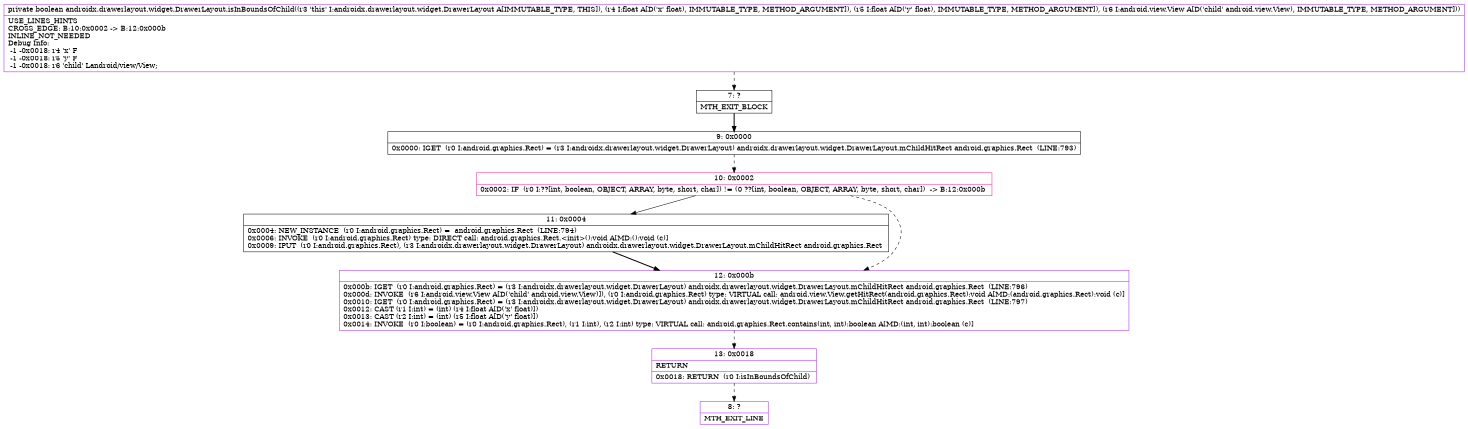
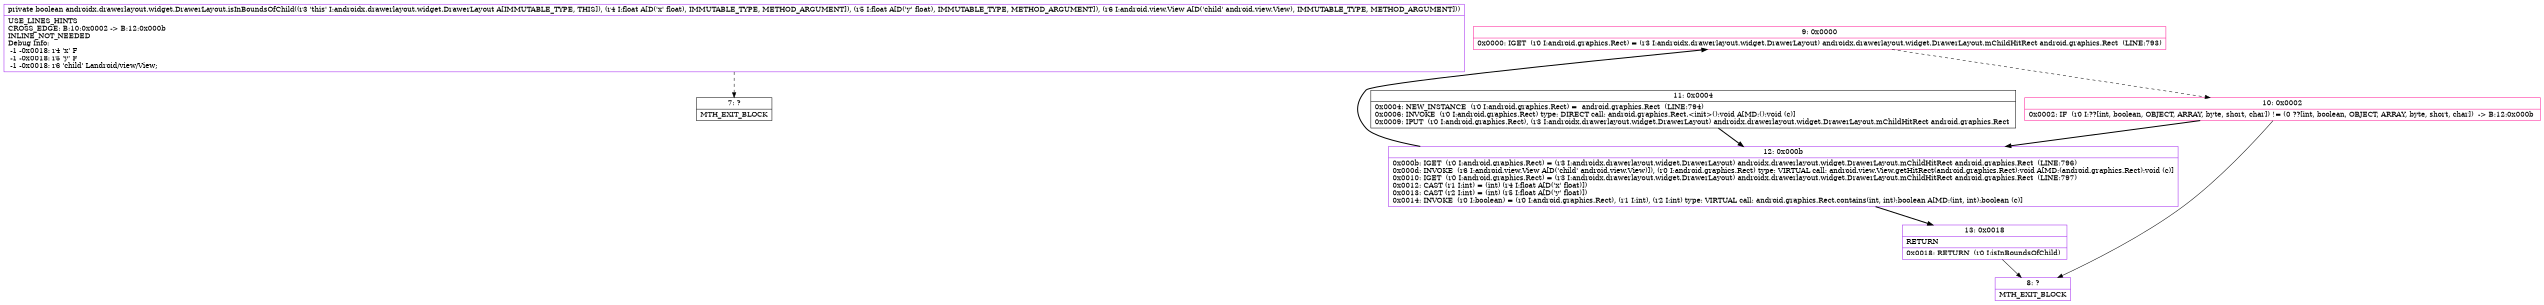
(734, 120) -> (1484, 73)
(734, 143) -> (1820, 38)
(666, 204) -> (2177, 211)
(900, 224) -> (2106, 133)
(734, 337) -> (1902, 215)
(734, 390) -> (2010, 267)
(734, 418) -> (2033, 295)
